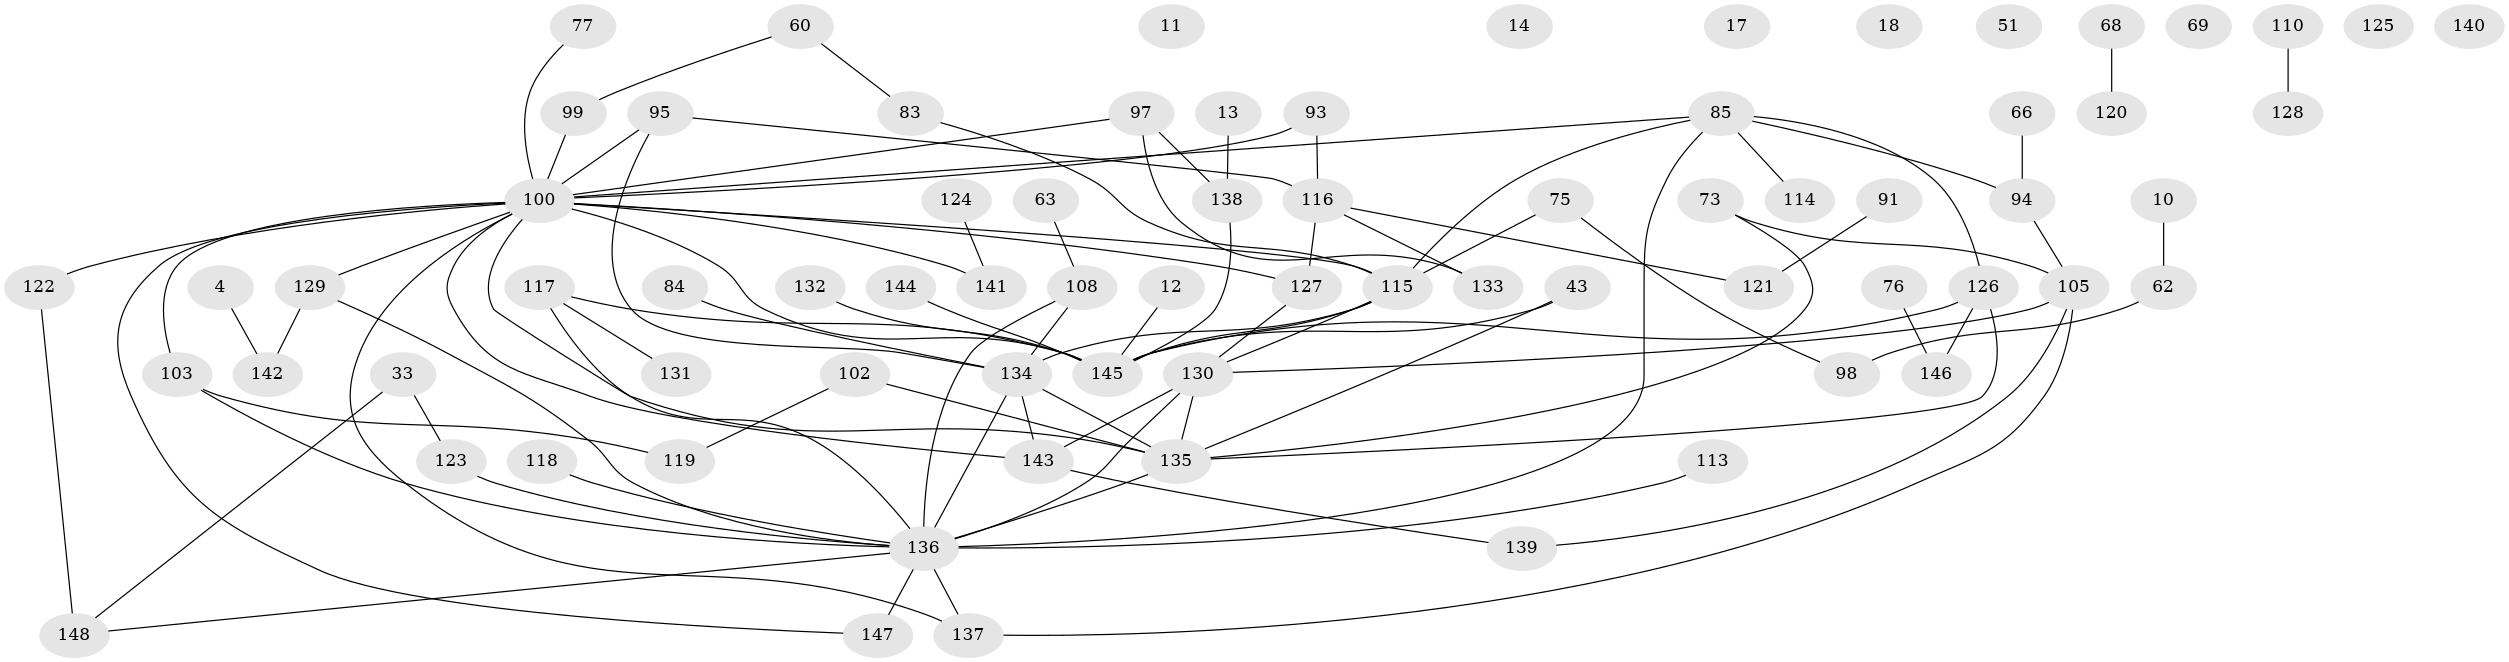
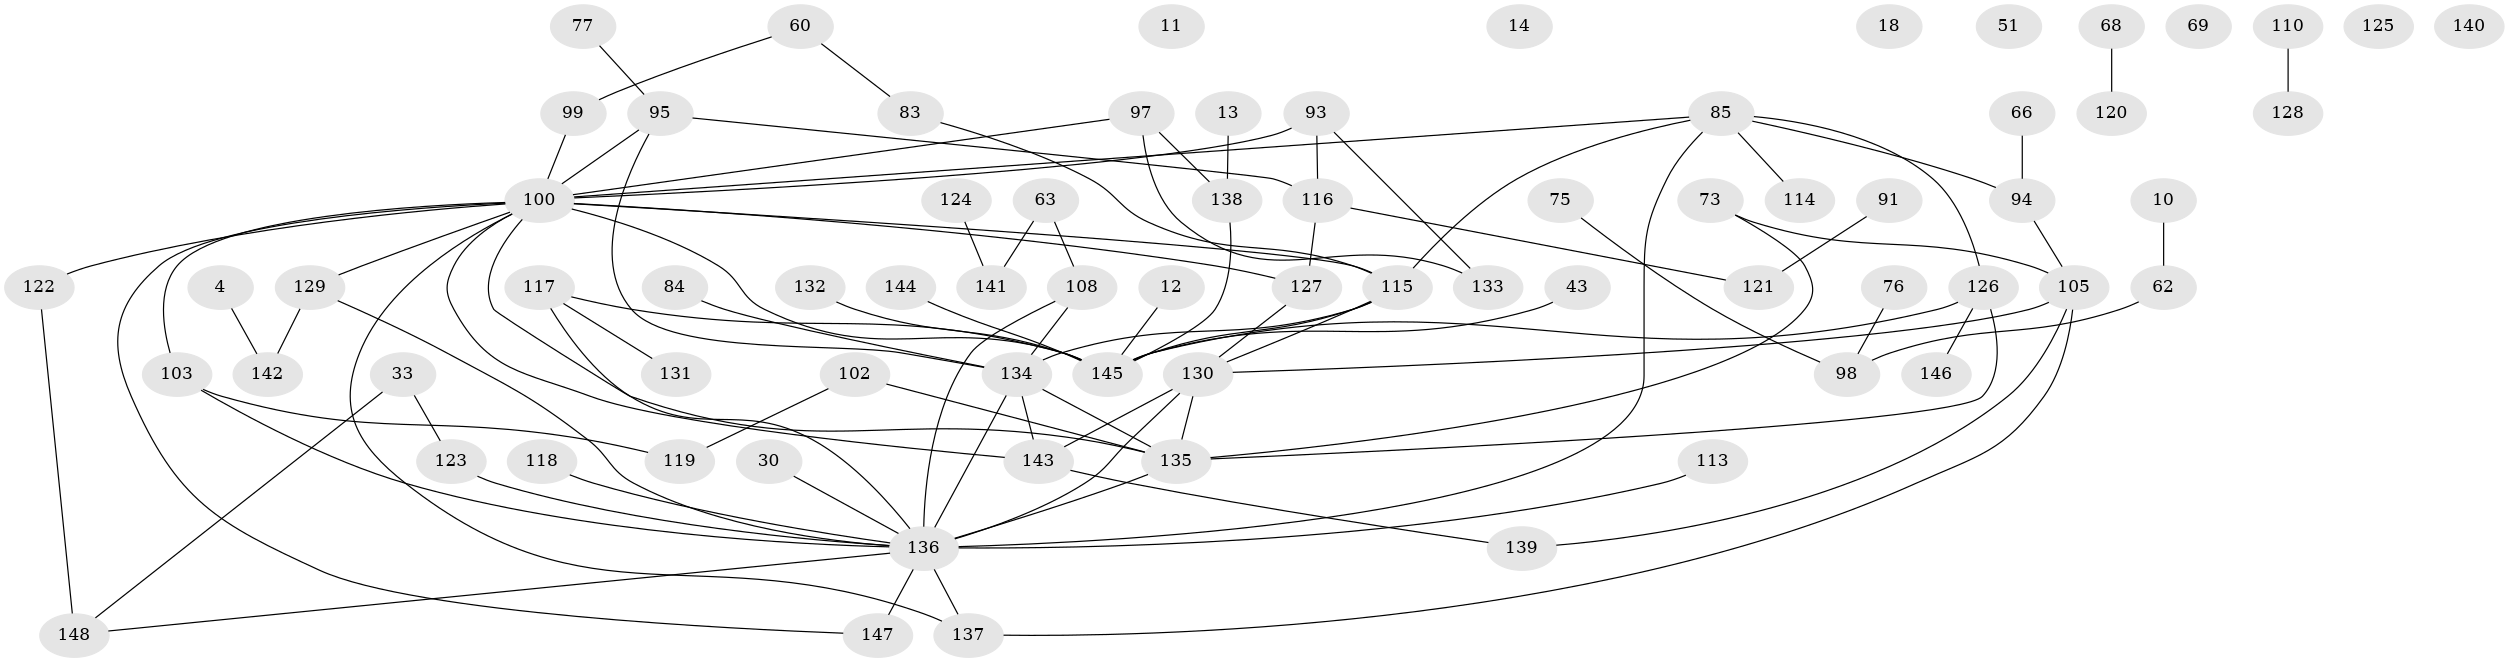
(1737, 27) -> none
(526, 106) -> (622, 70)
(772, 227) -> (1017, 247)
(1403, 244) -> (1402, 200)
(1480, 244) -> none
(1918, 336) -> (1864, 342)
(1379, 377) -> none
none -> (769, 462)
